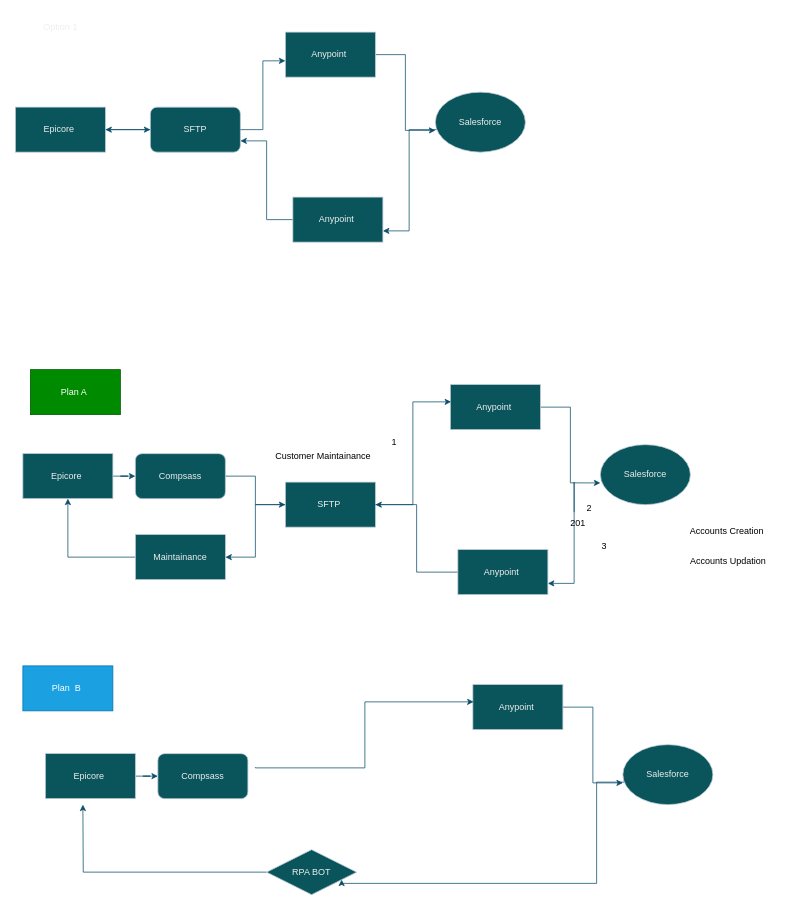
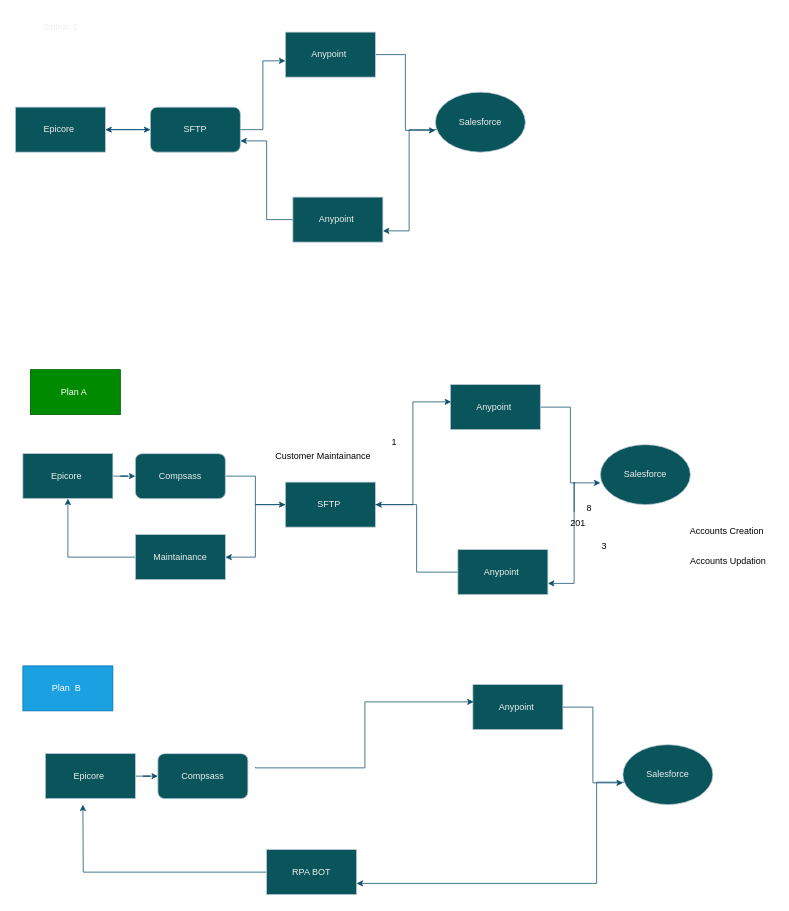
(590, 508) -> (590, 508)
(312, 872) -> (312, 872)
